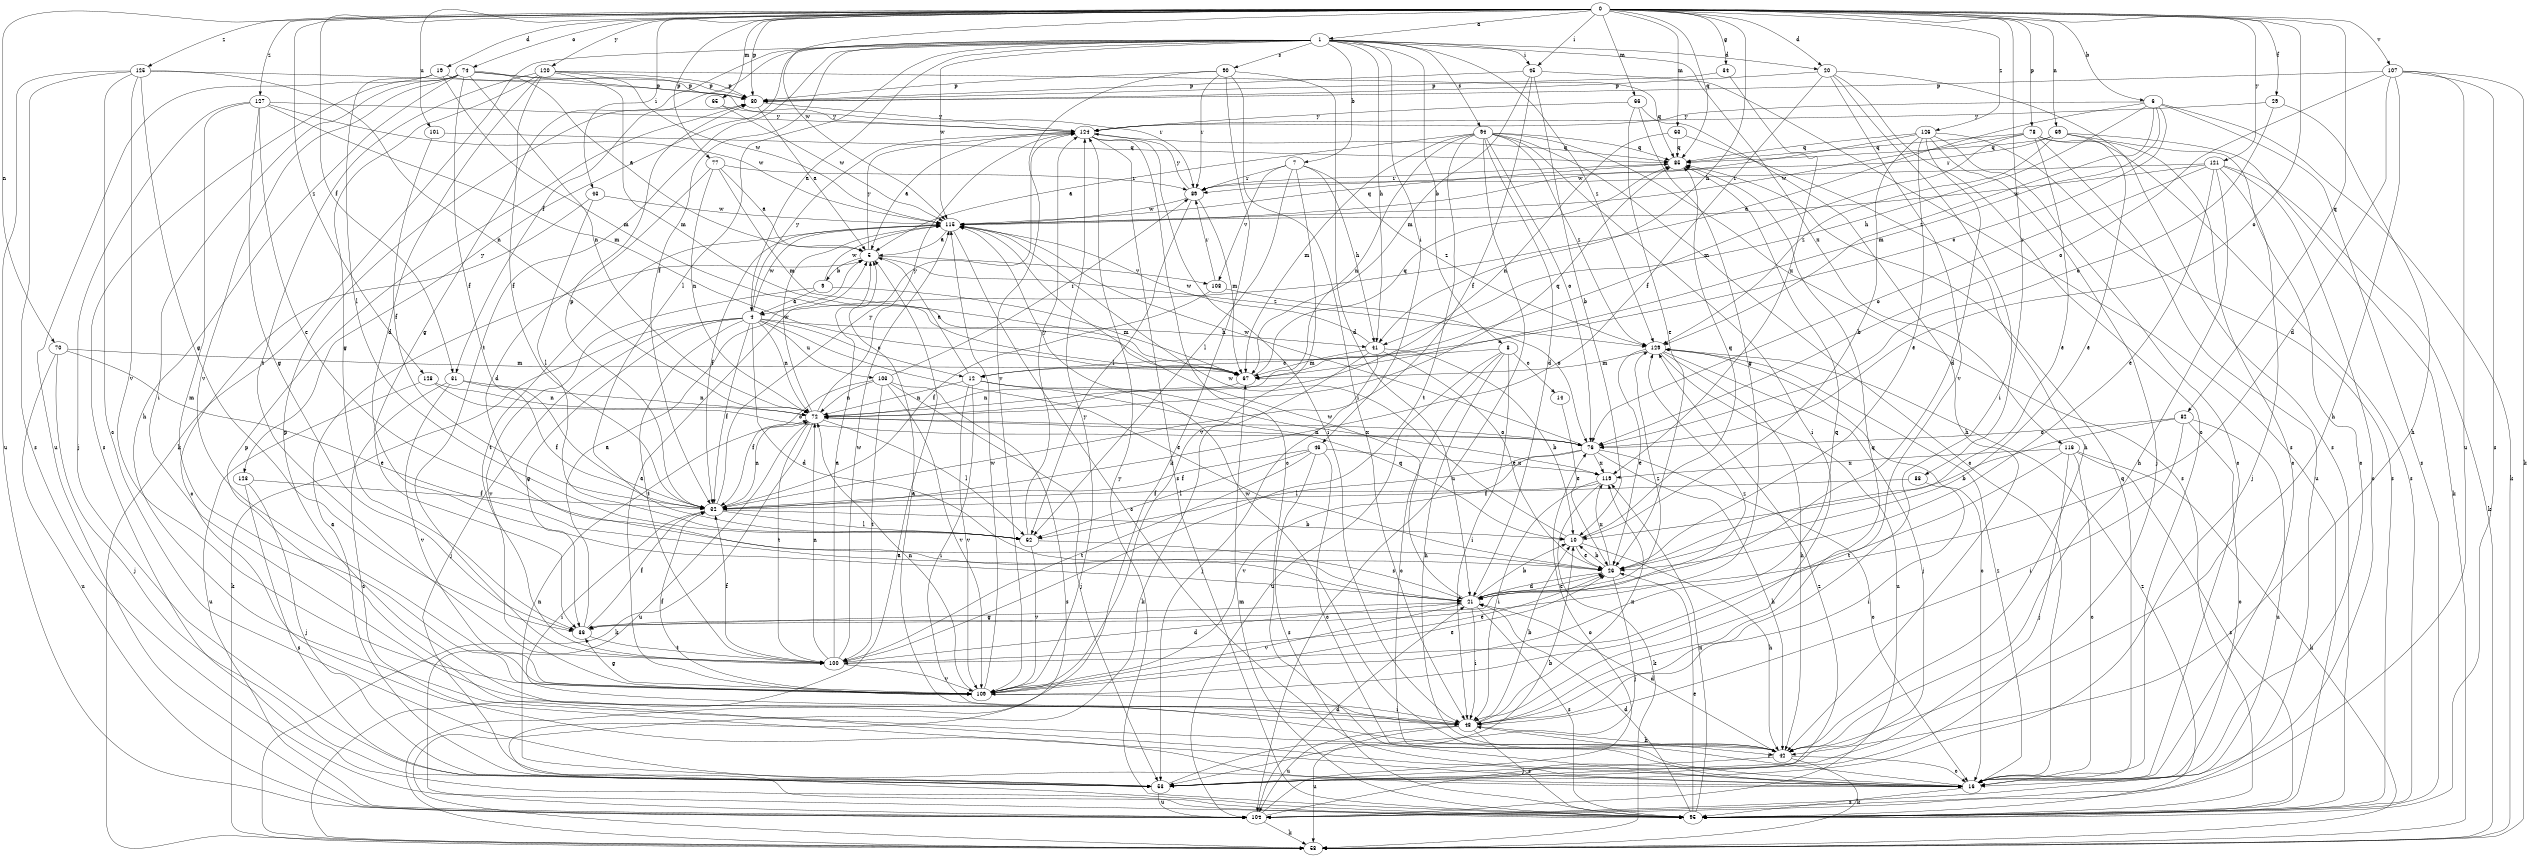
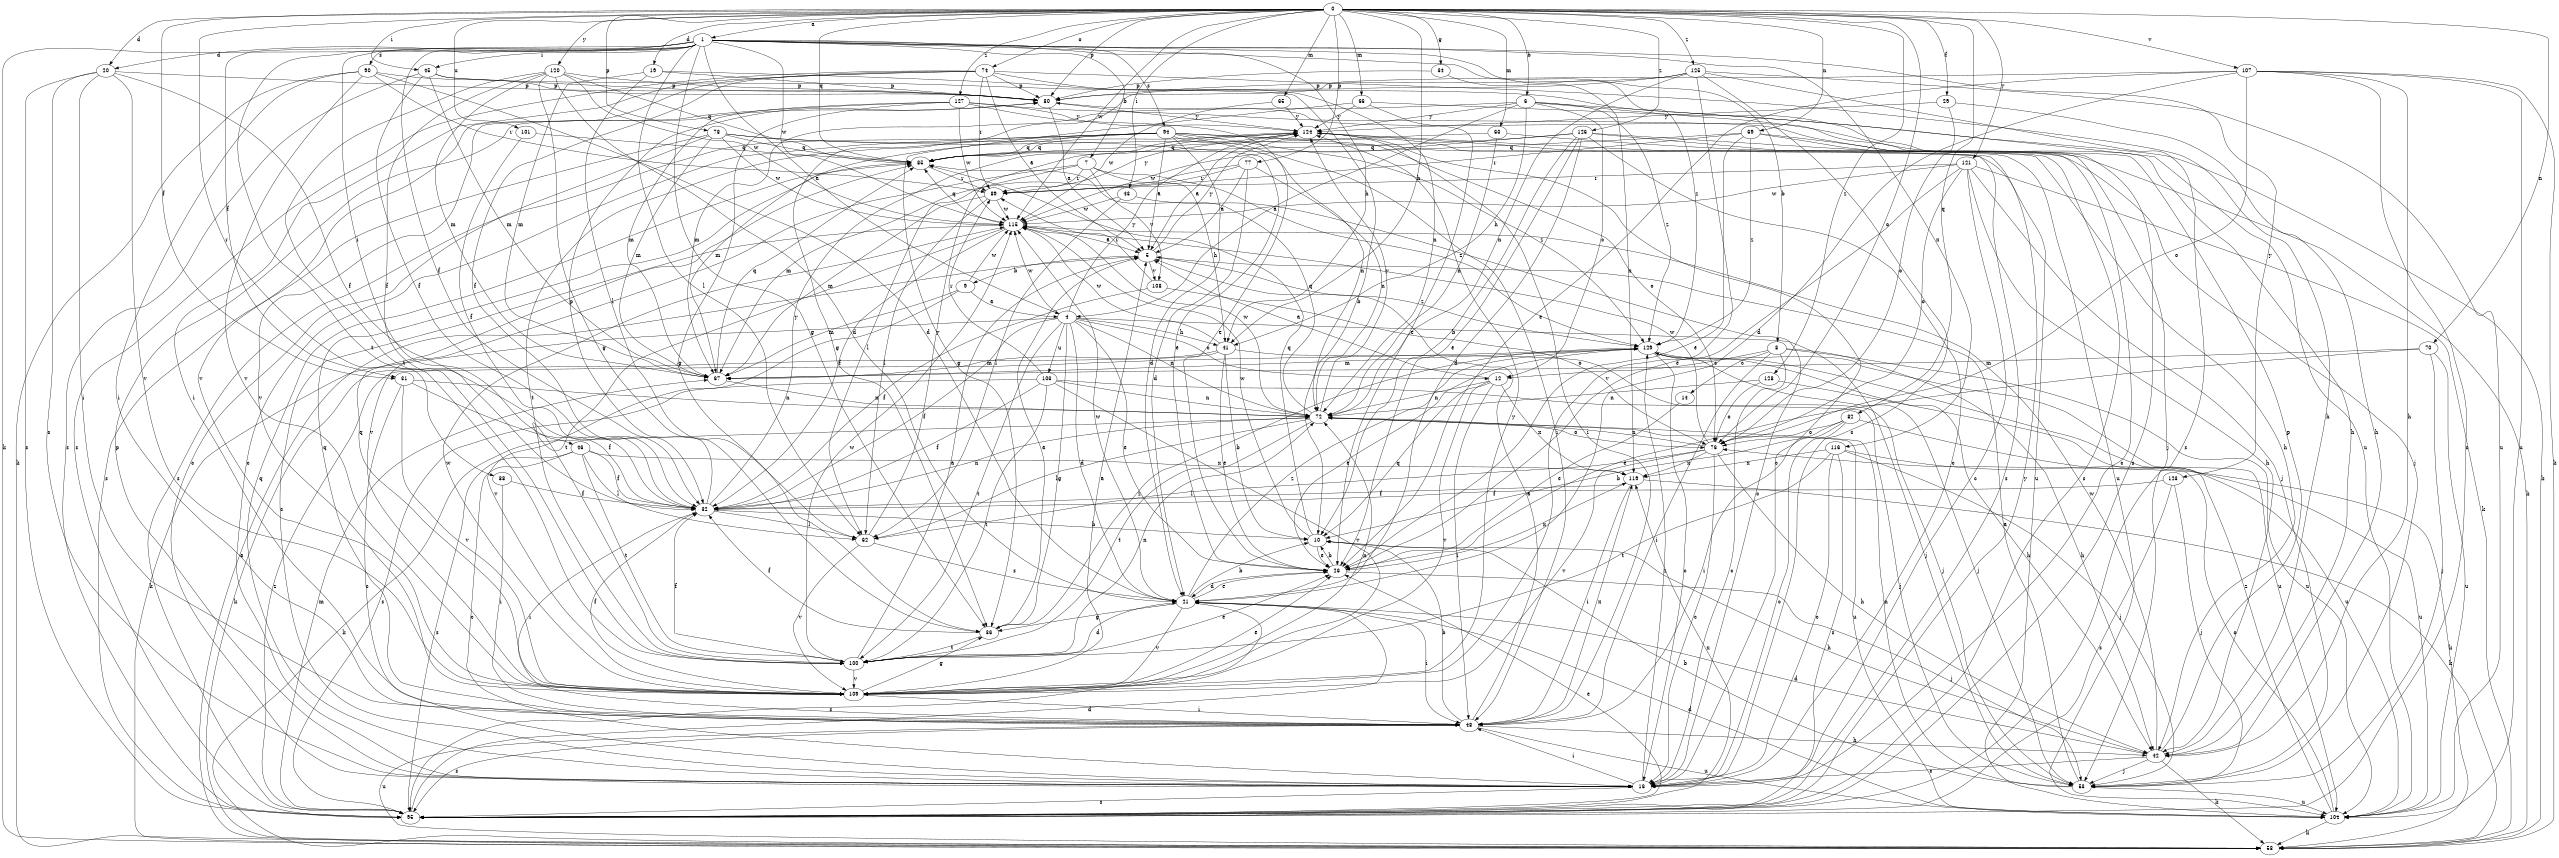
none -> (1703, 156)
(192, 398) -> (260, 398)
